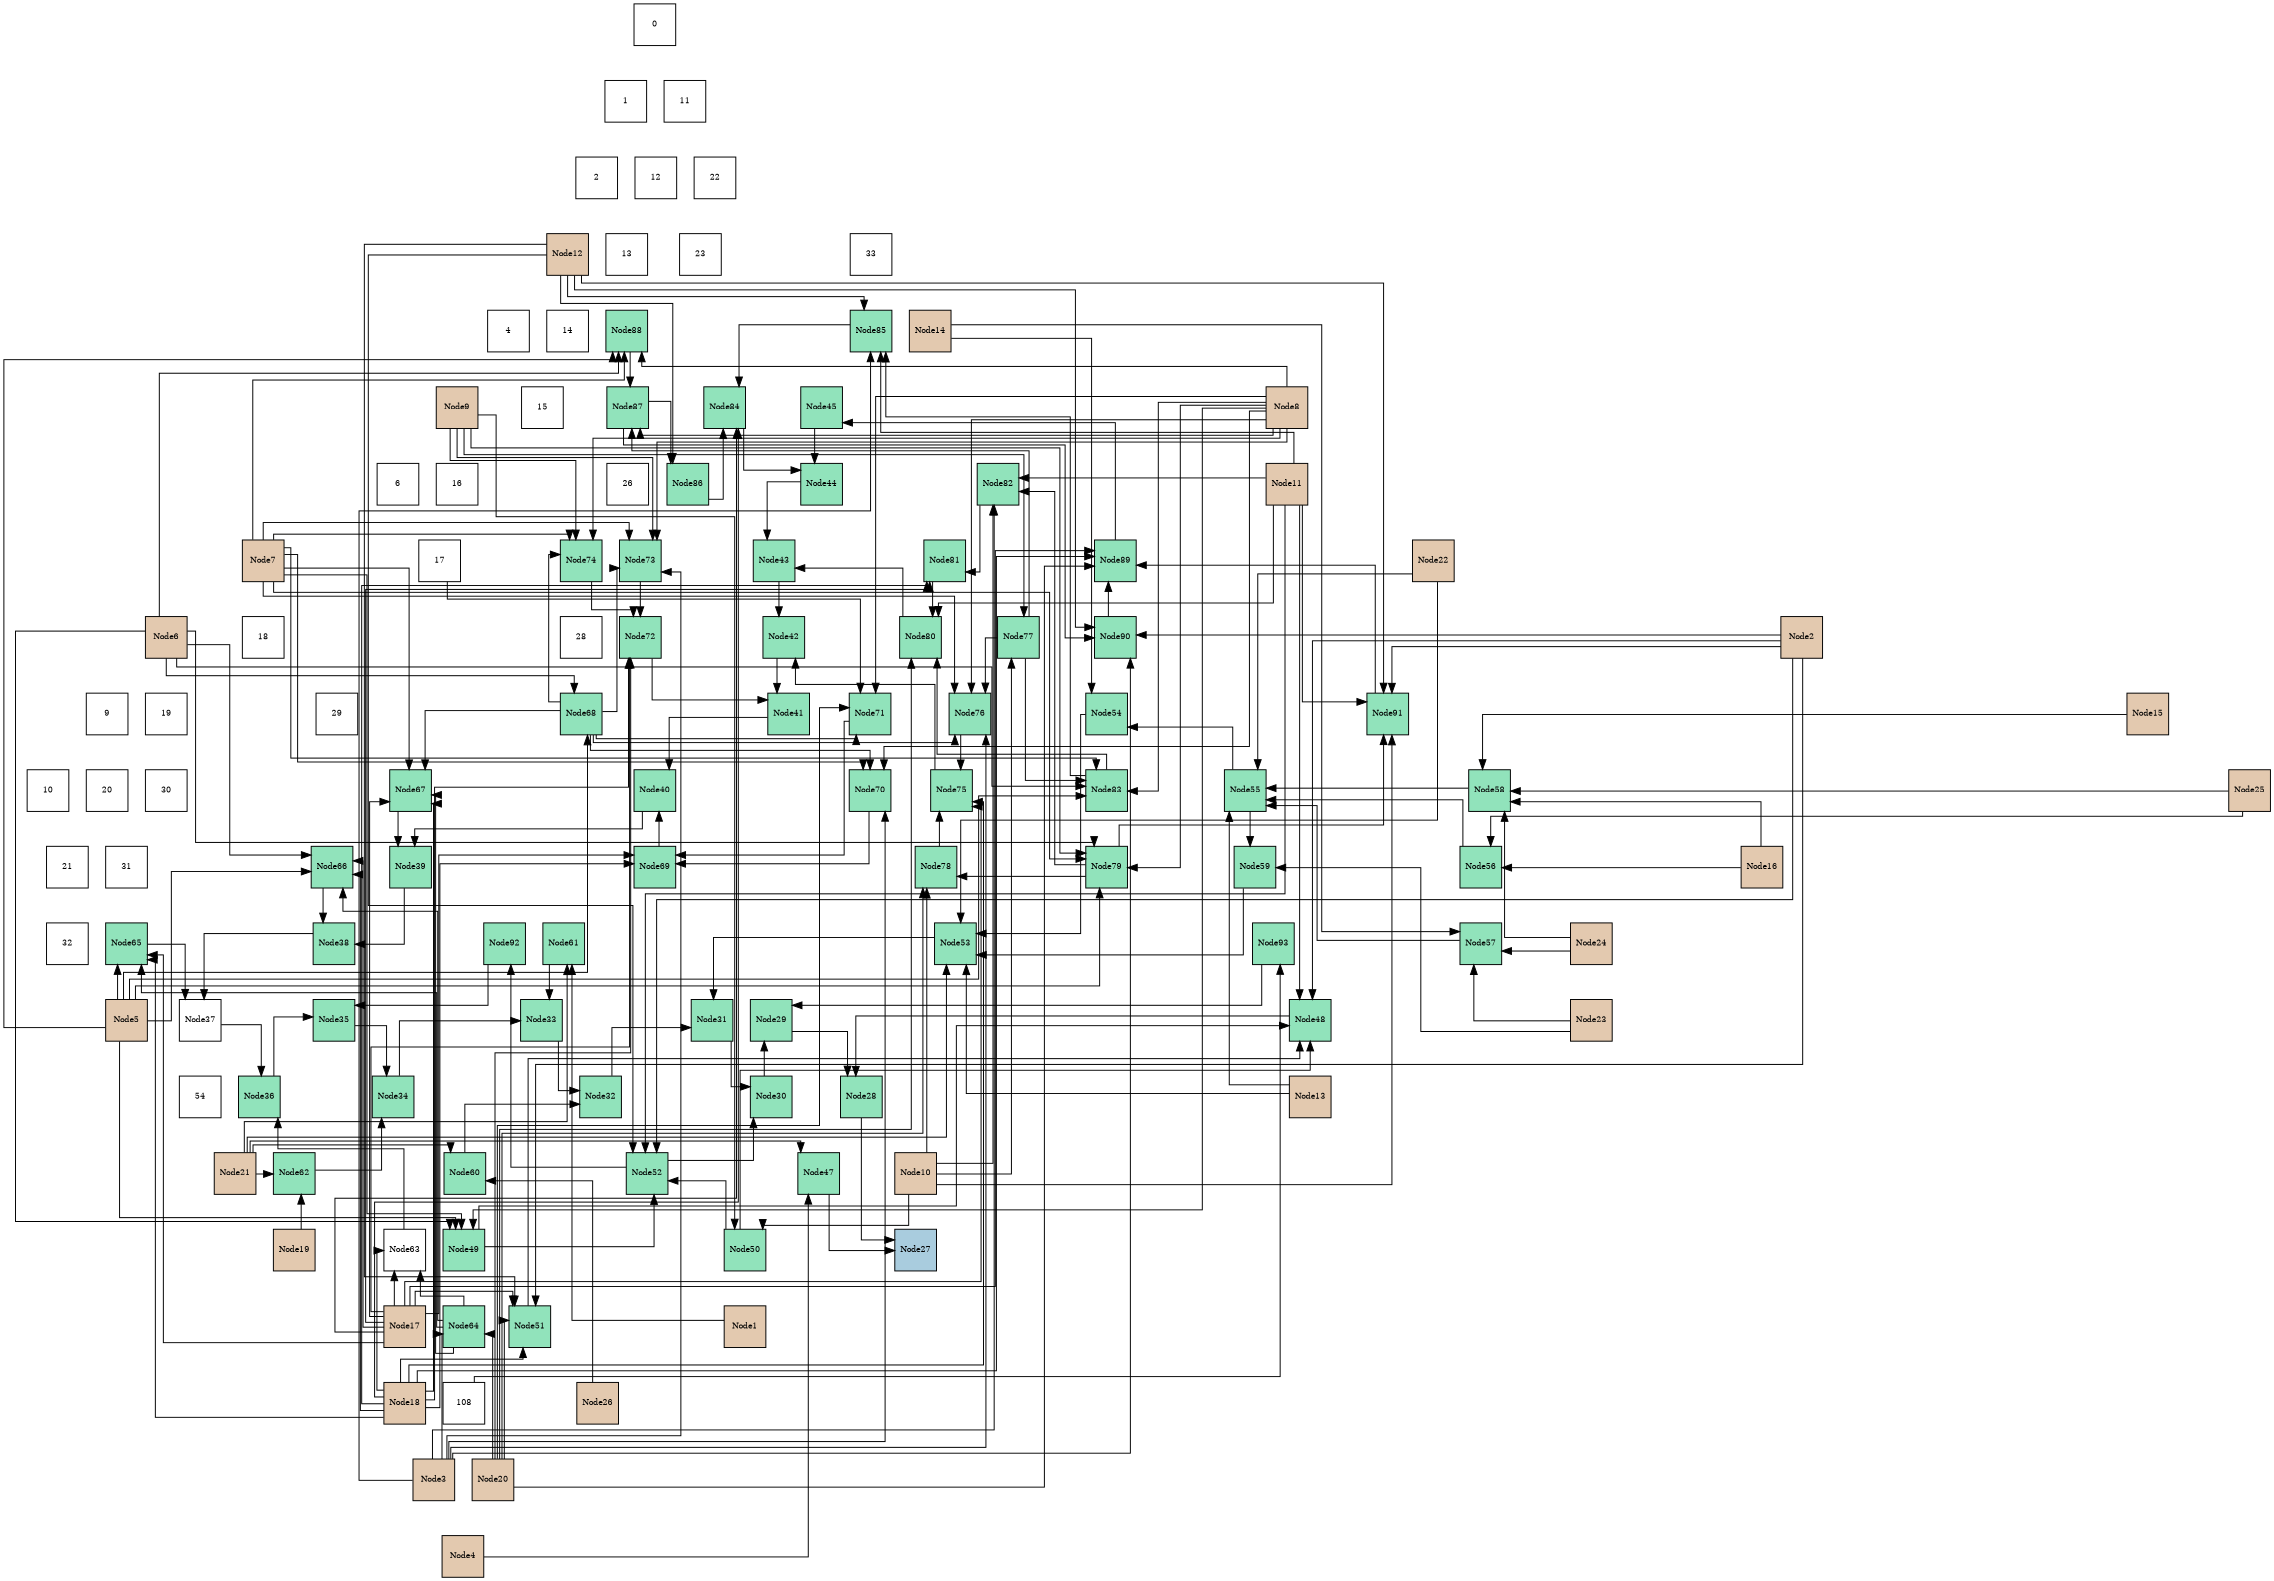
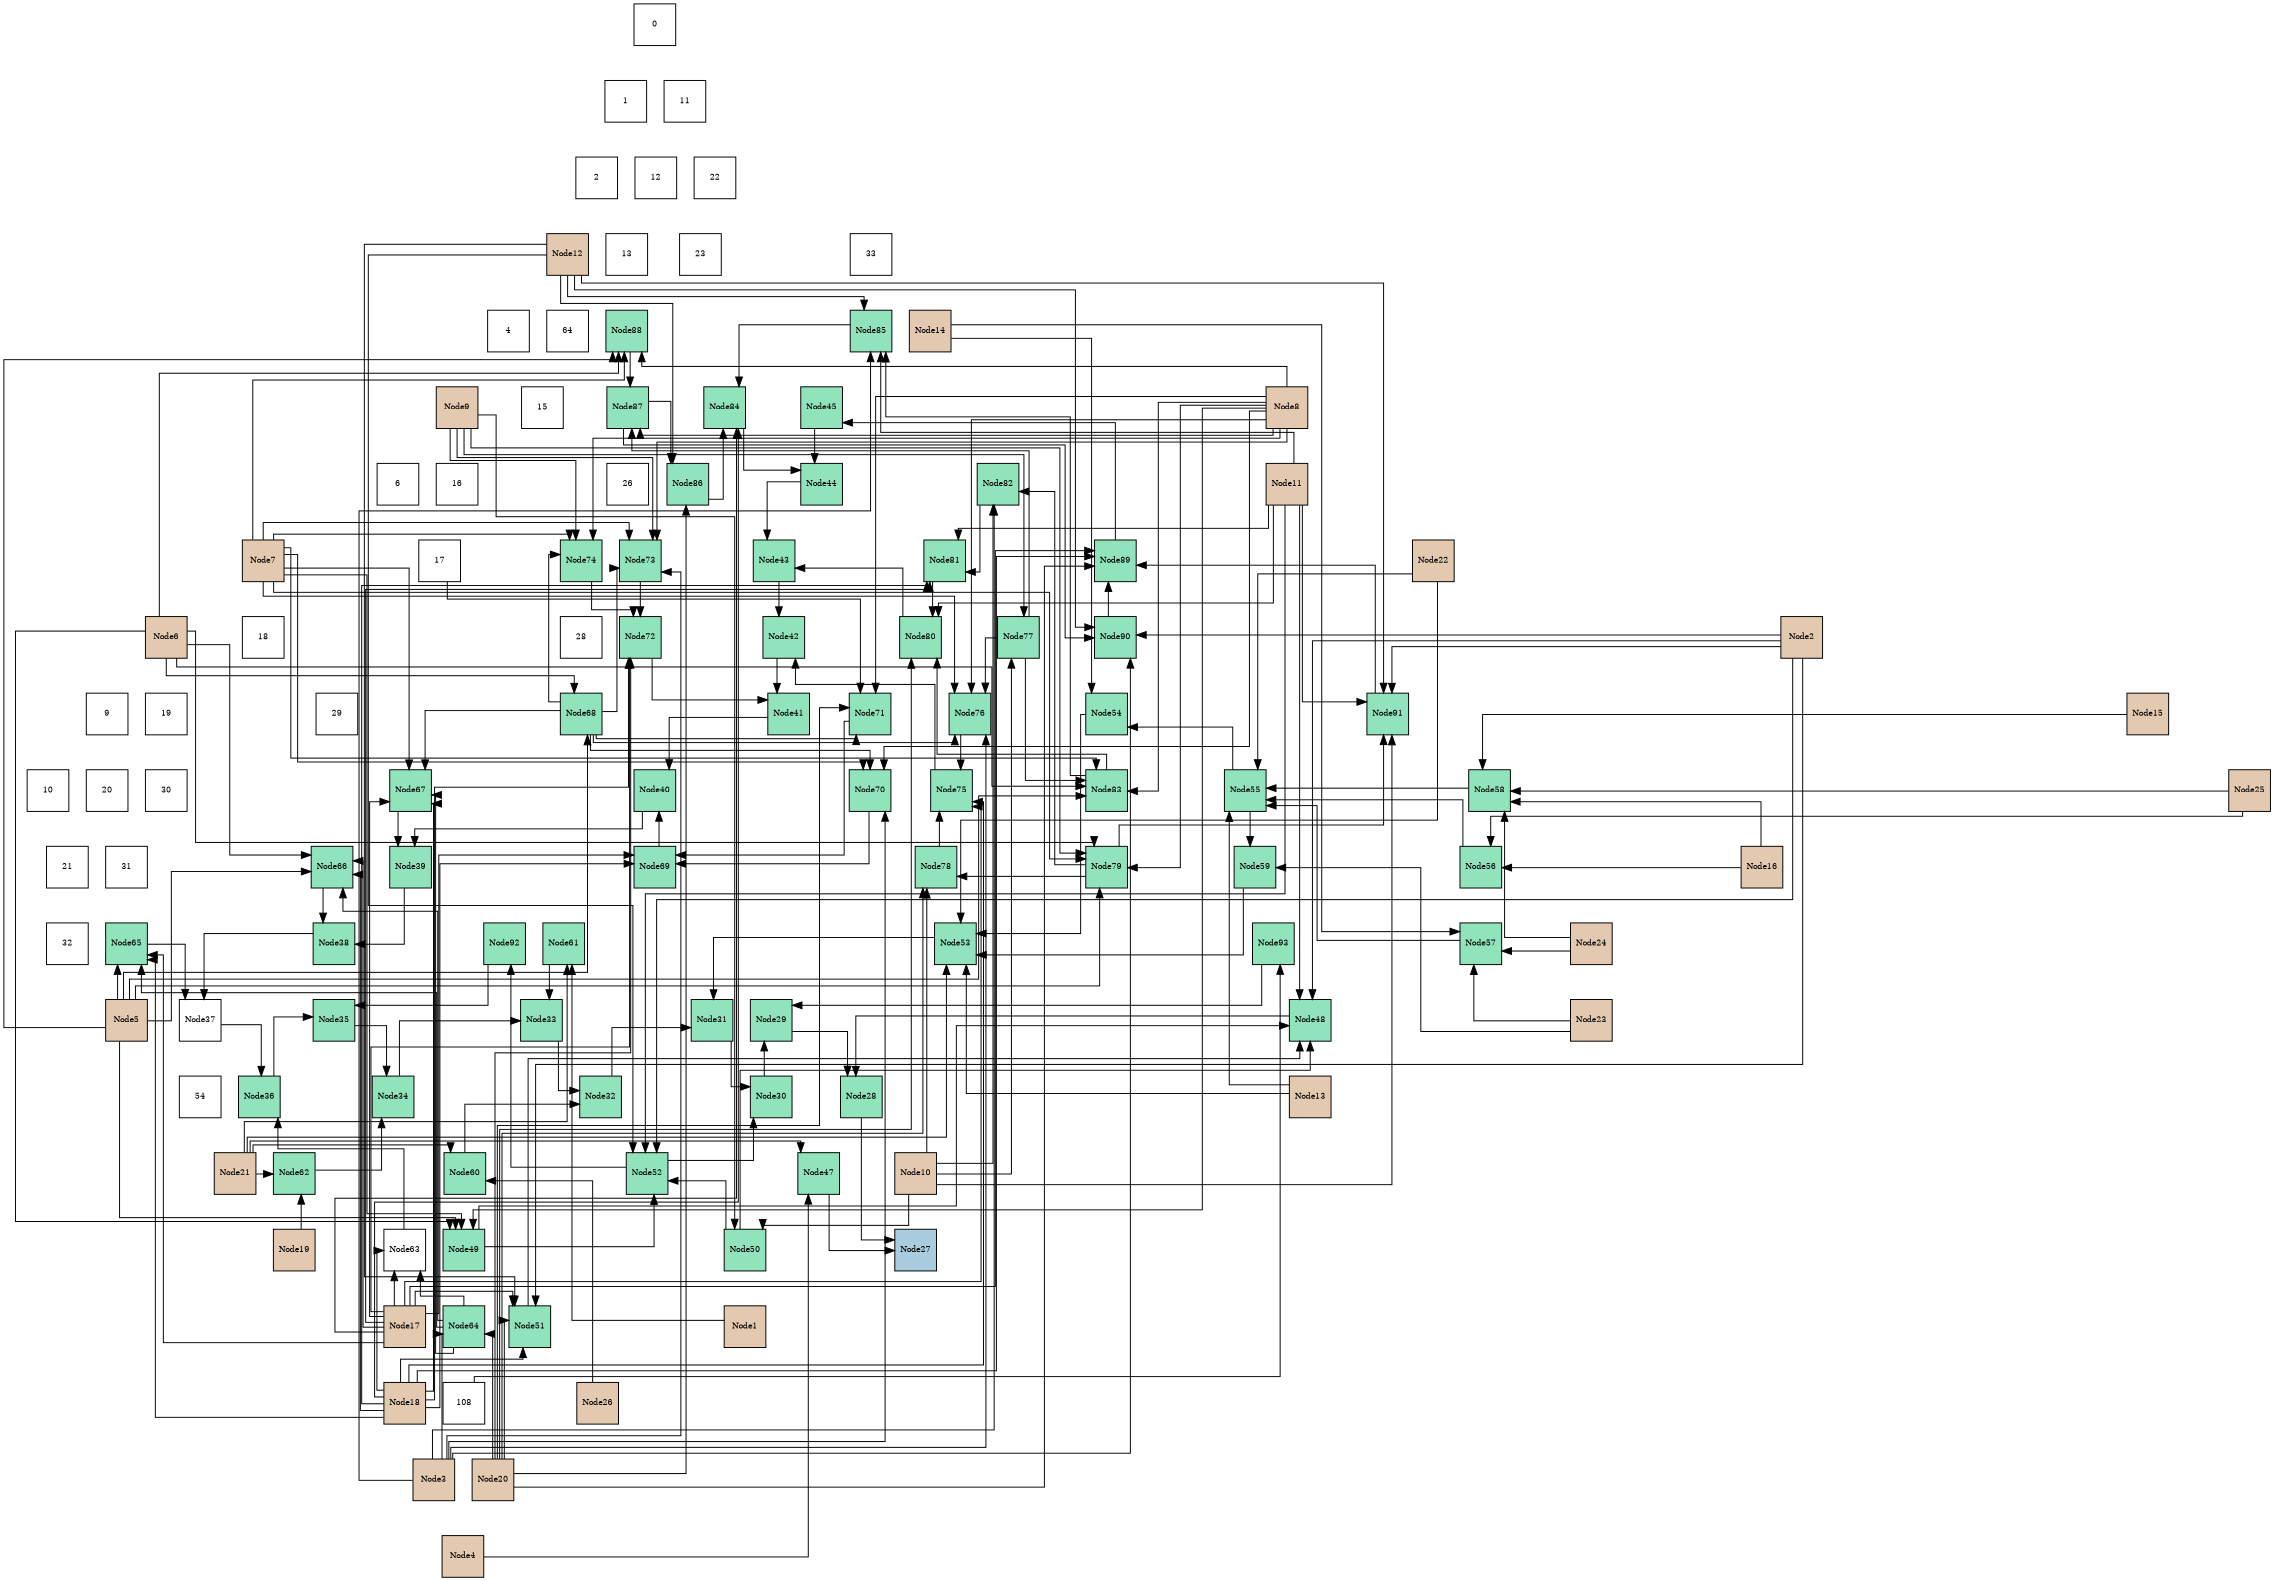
(568, 331) -> (568, 331)
(1147, 478) -> (1124, 528)
none -> (686, 1080)
